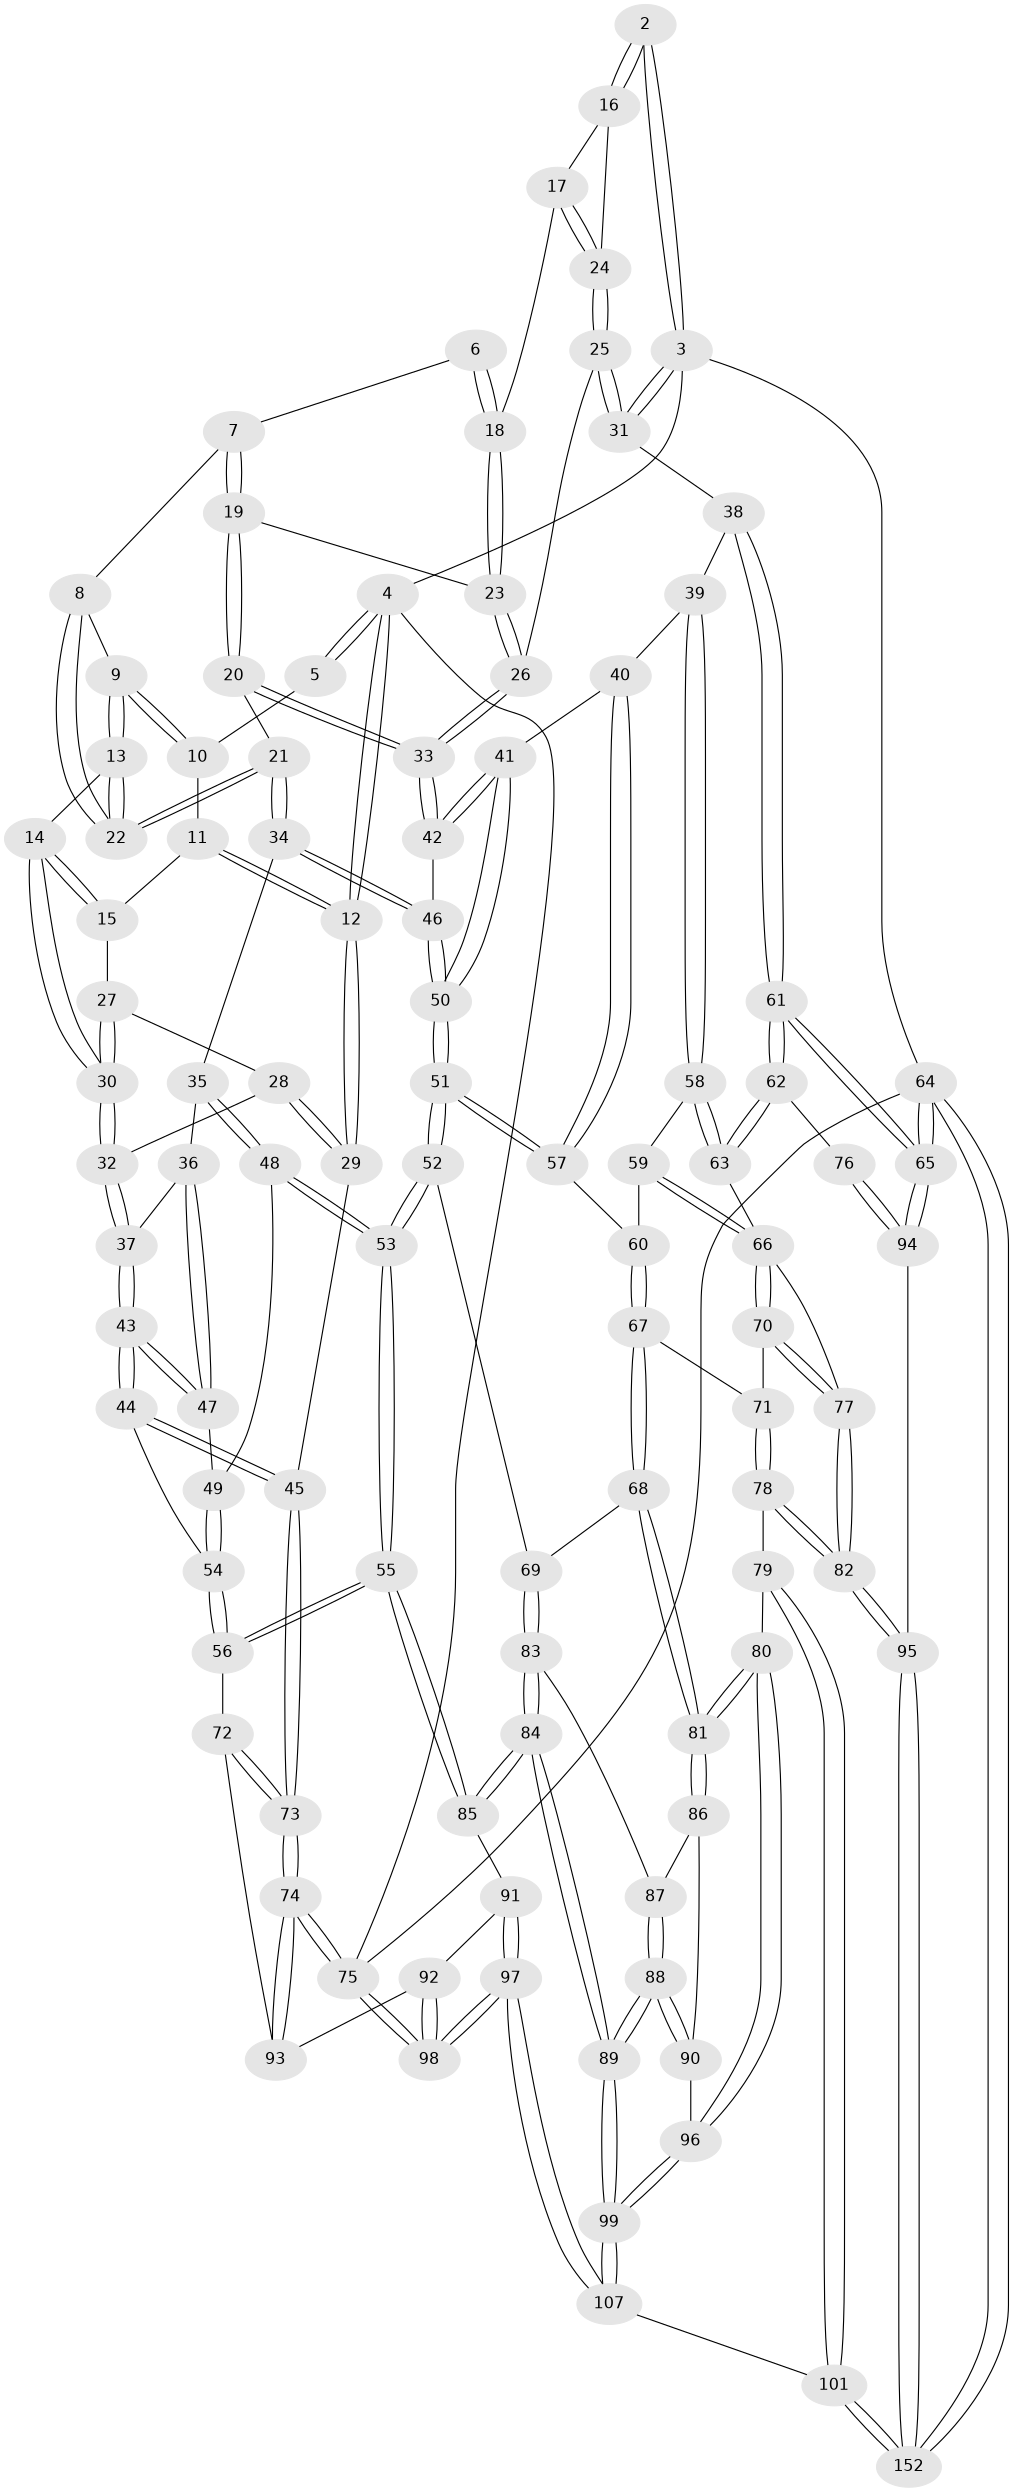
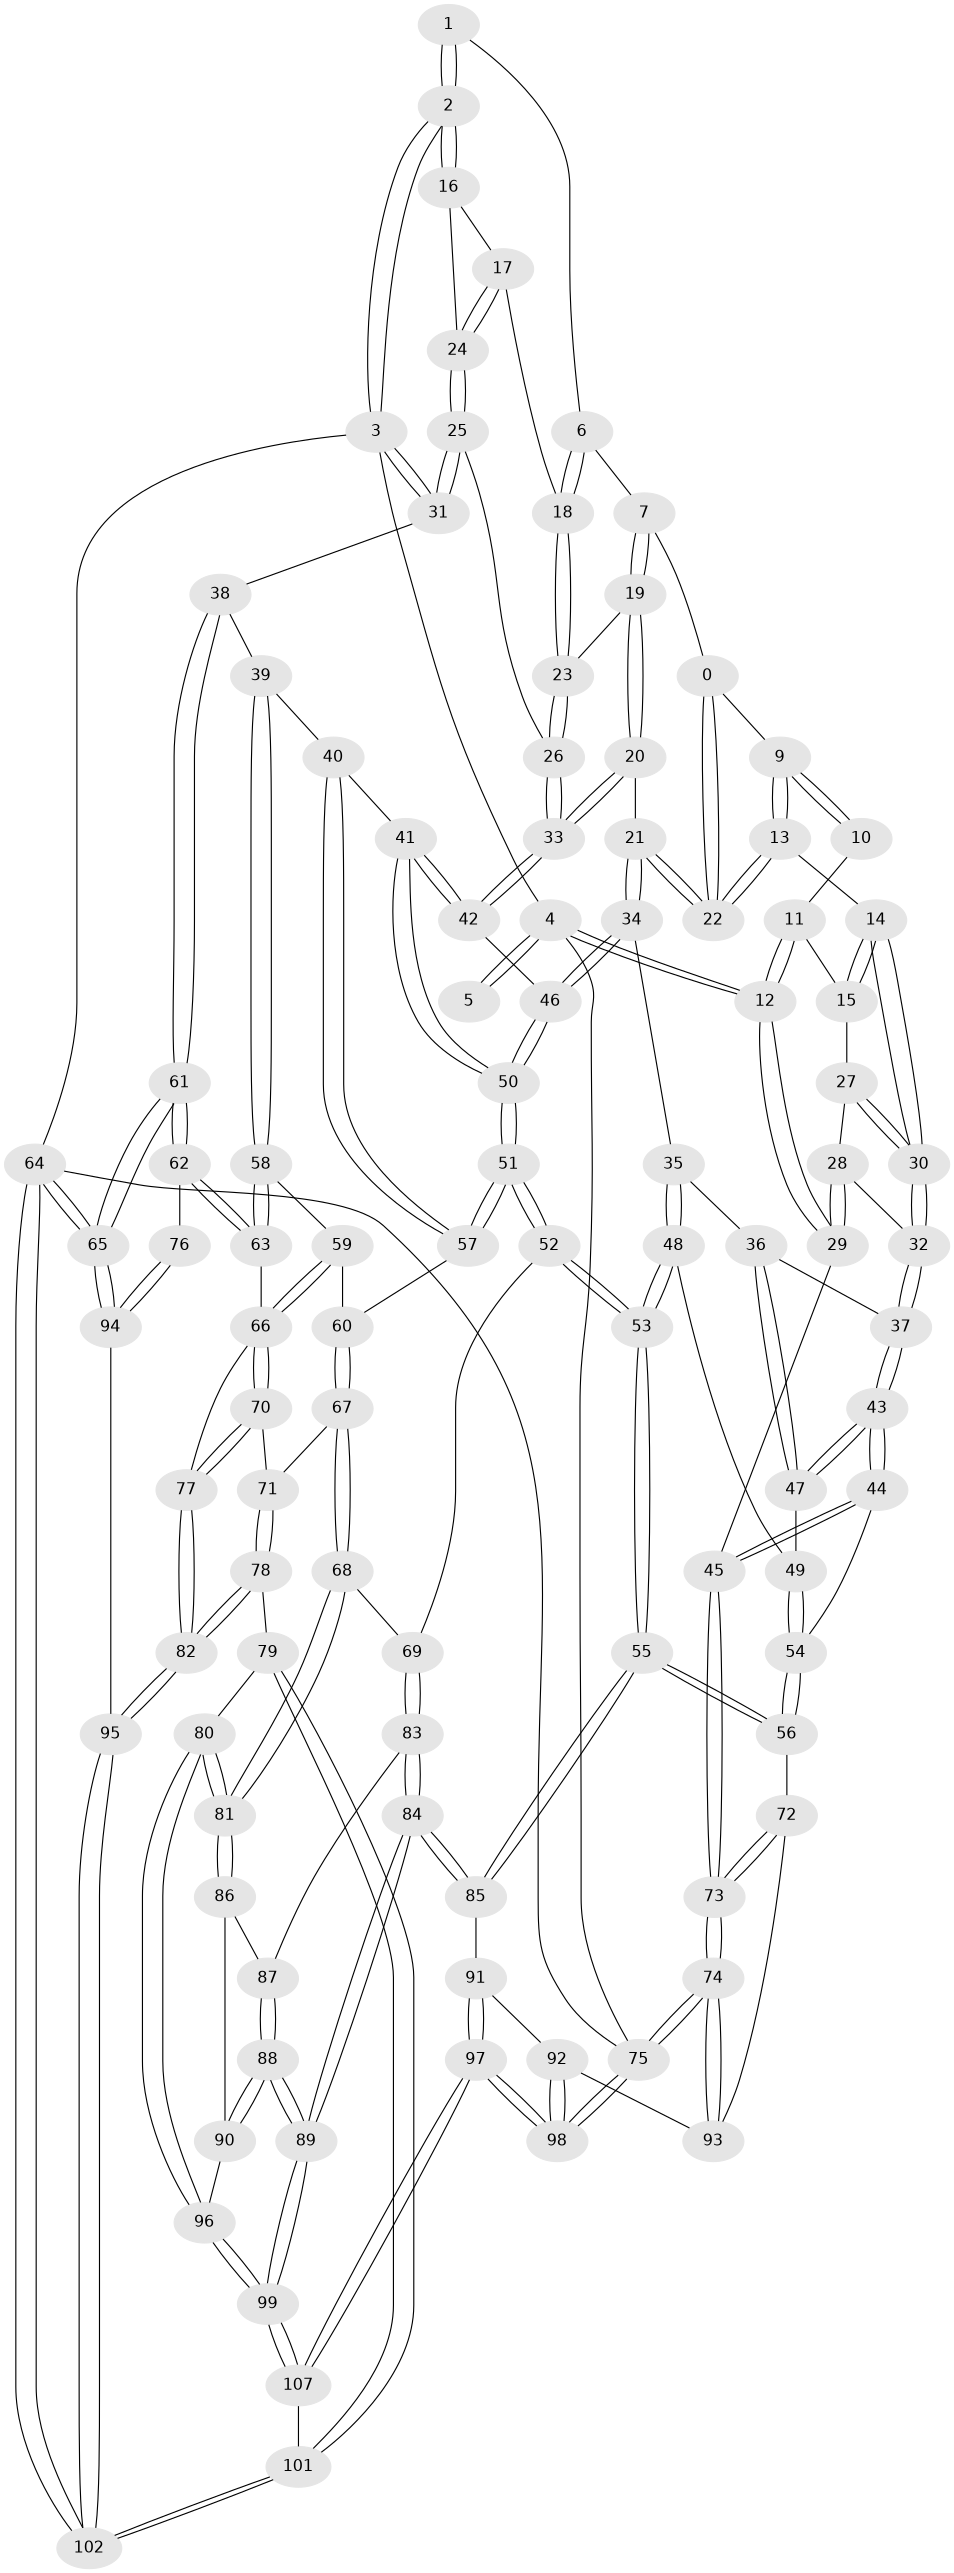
none -> (449, 25)
(80, 595) -> (708, 676)
(251, 721) -> none
(909, 2467) -> (89, 2548)
